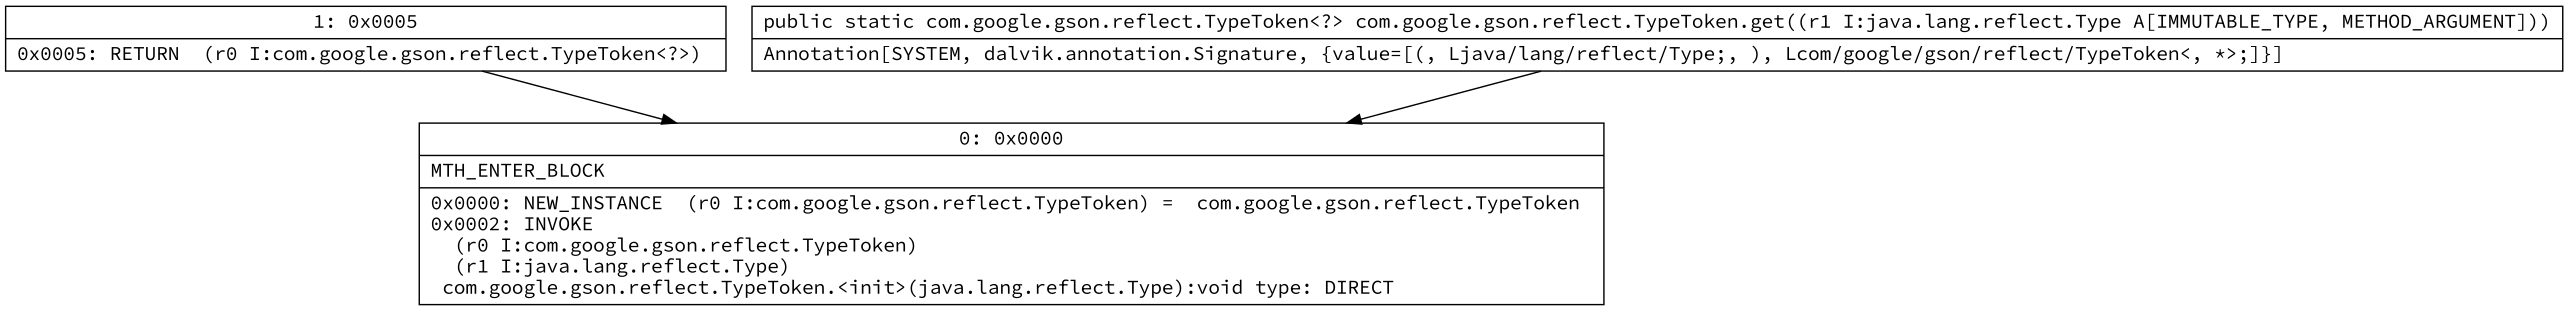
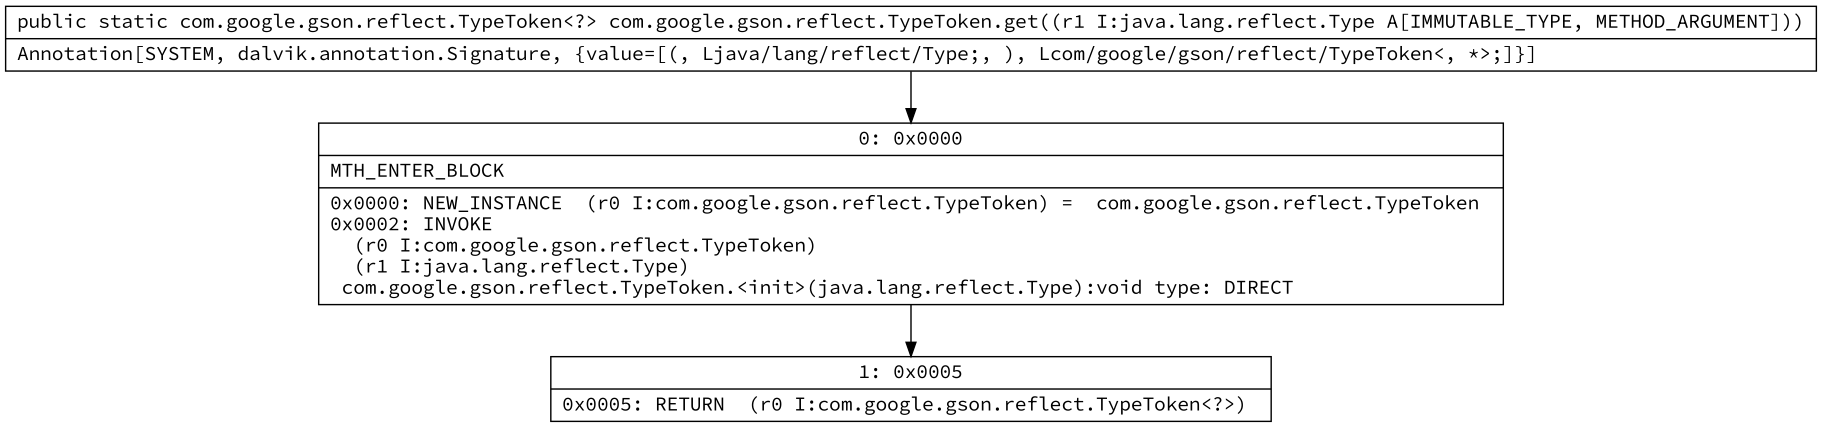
(572, 95) -> (911, 324)
